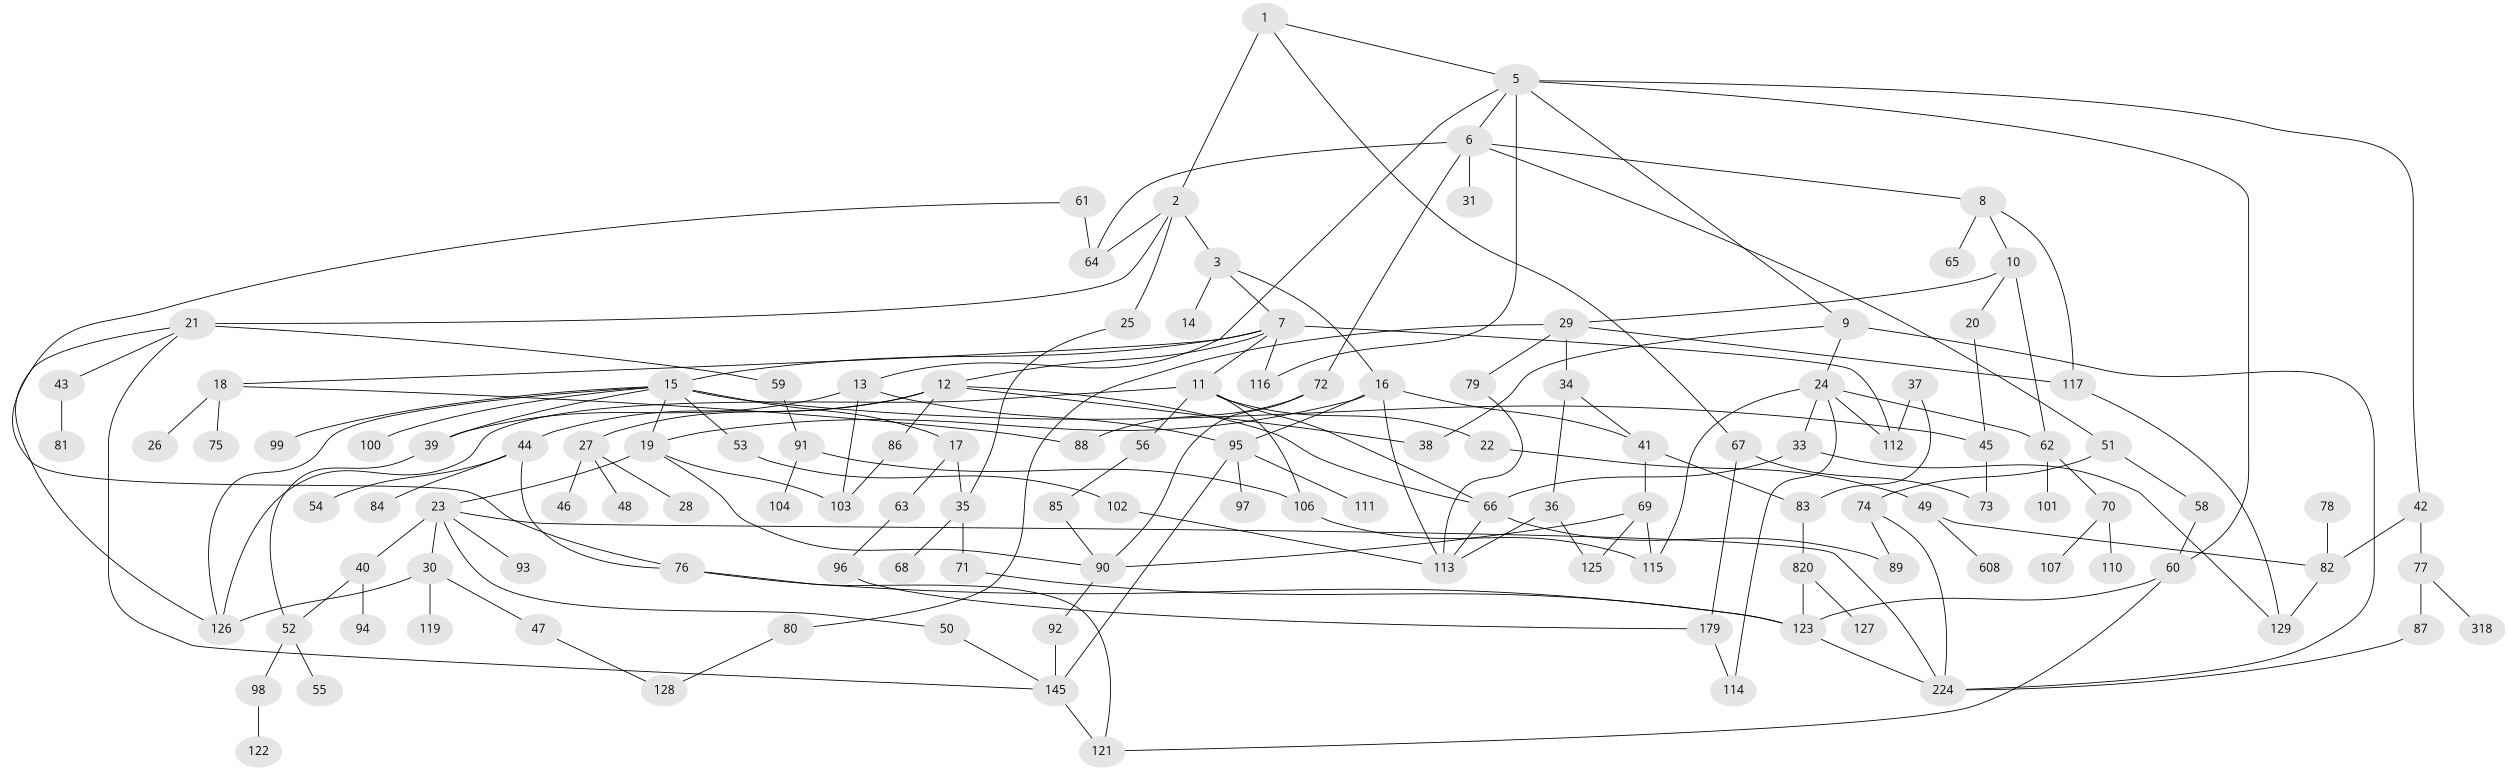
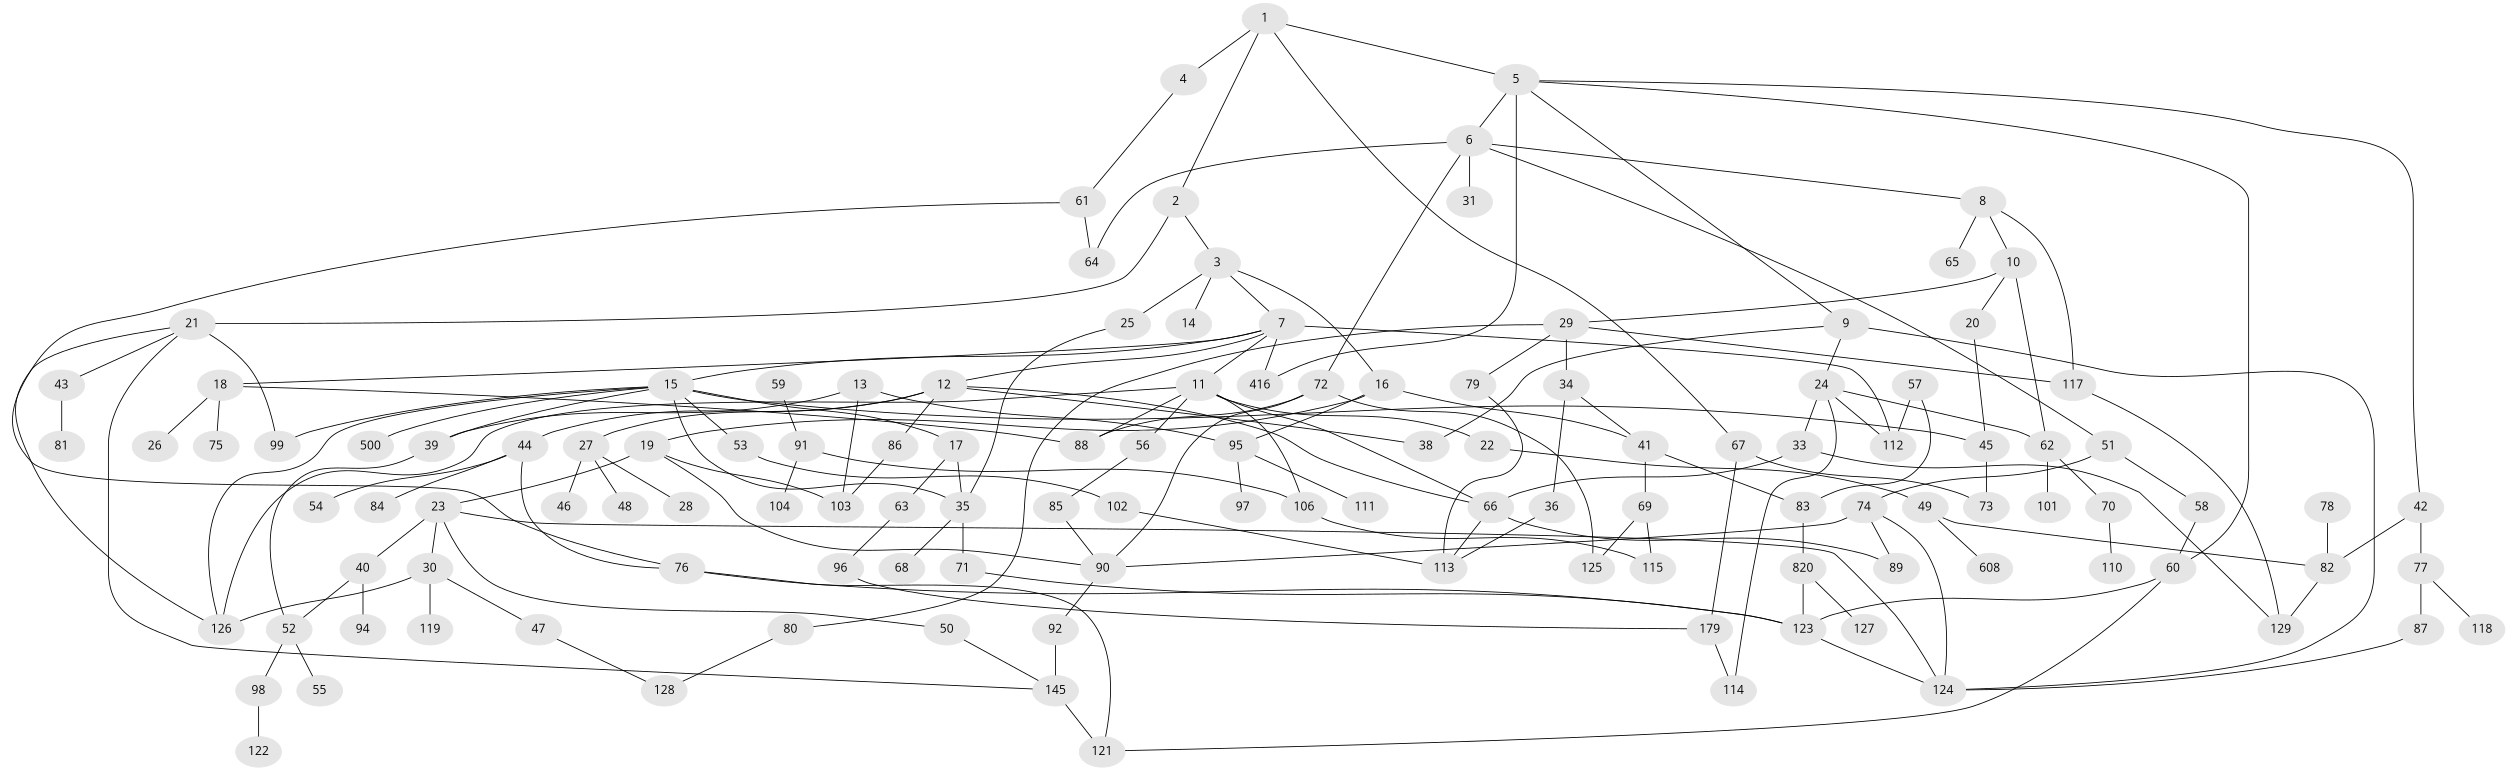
none -> (1184, 80)
(1134, 233) -> none
(1156, 264) -> (1173, 294)
(1231, 329) -> none
(487, 346) -> (254, 375)
(1260, 385) -> (1260, 385)
(1915, 385) -> (1915, 385)
(659, 416) -> (774, 487)
none -> (1140, 416)
(1698, 443) -> none
(371, 446) -> (371, 446)
(1402, 480) -> none
(1572, 538) -> (1504, 425)
(1376, 548) -> (1505, 546)
(523, 569) -> none
(2051, 569) -> none
(1142, 574) -> none
(2482, 630) -> (2482, 630)
(1943, 691) -> (1943, 691)
